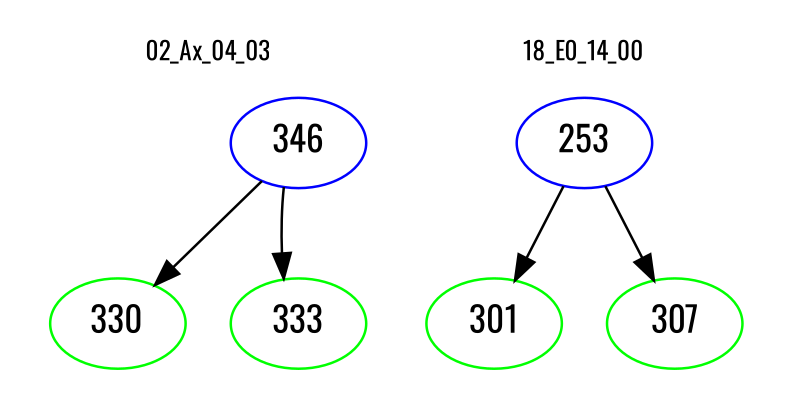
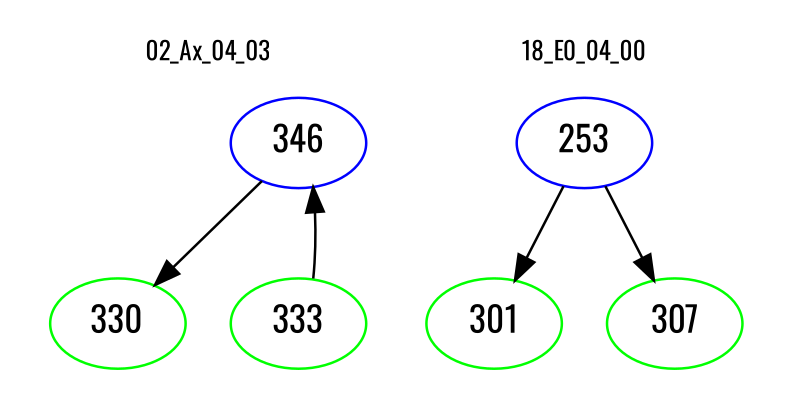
(584, 54) -> (584, 54)
(282, 220) -> (315, 246)
